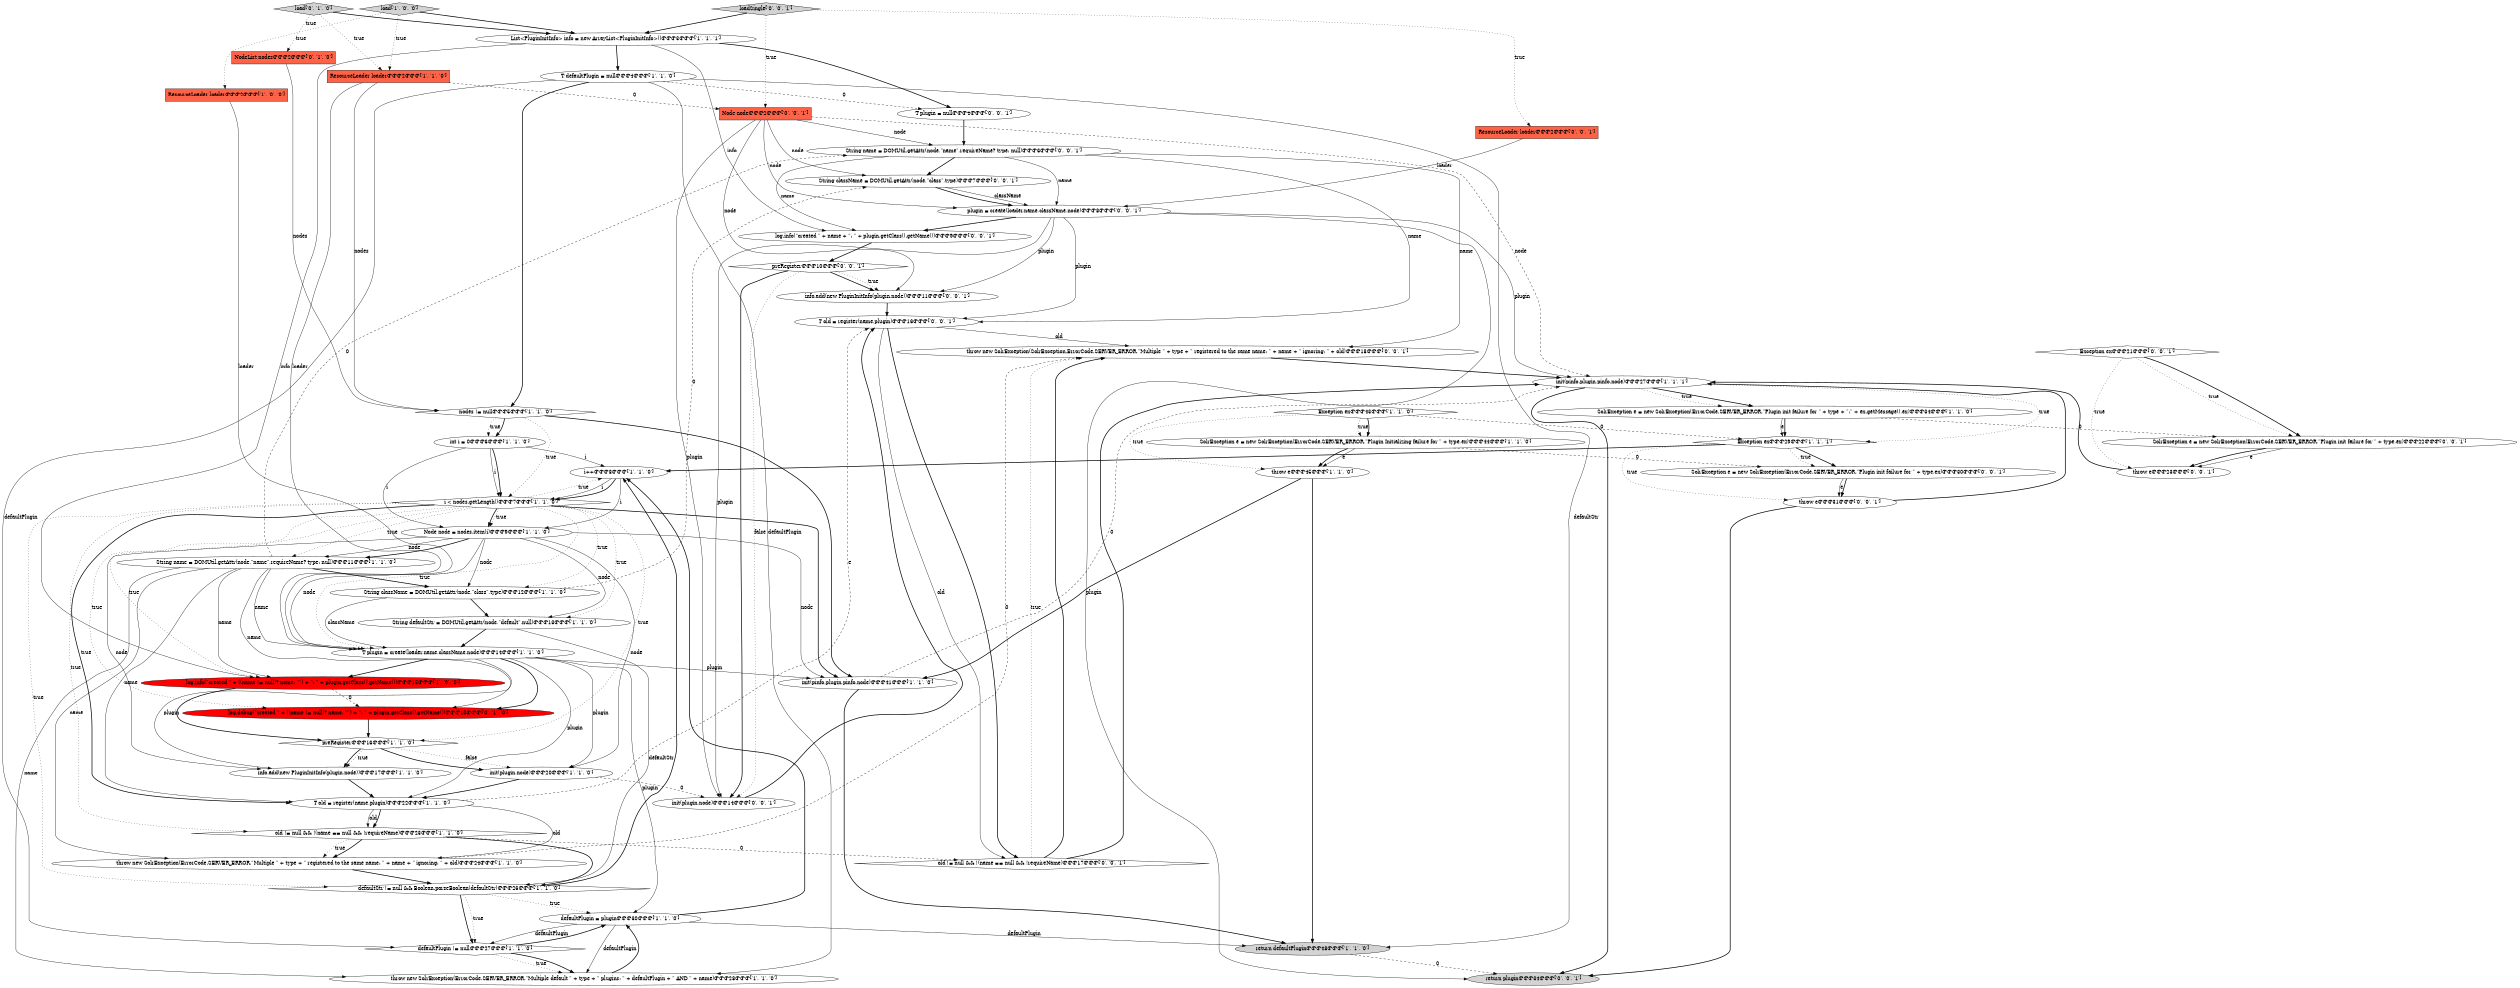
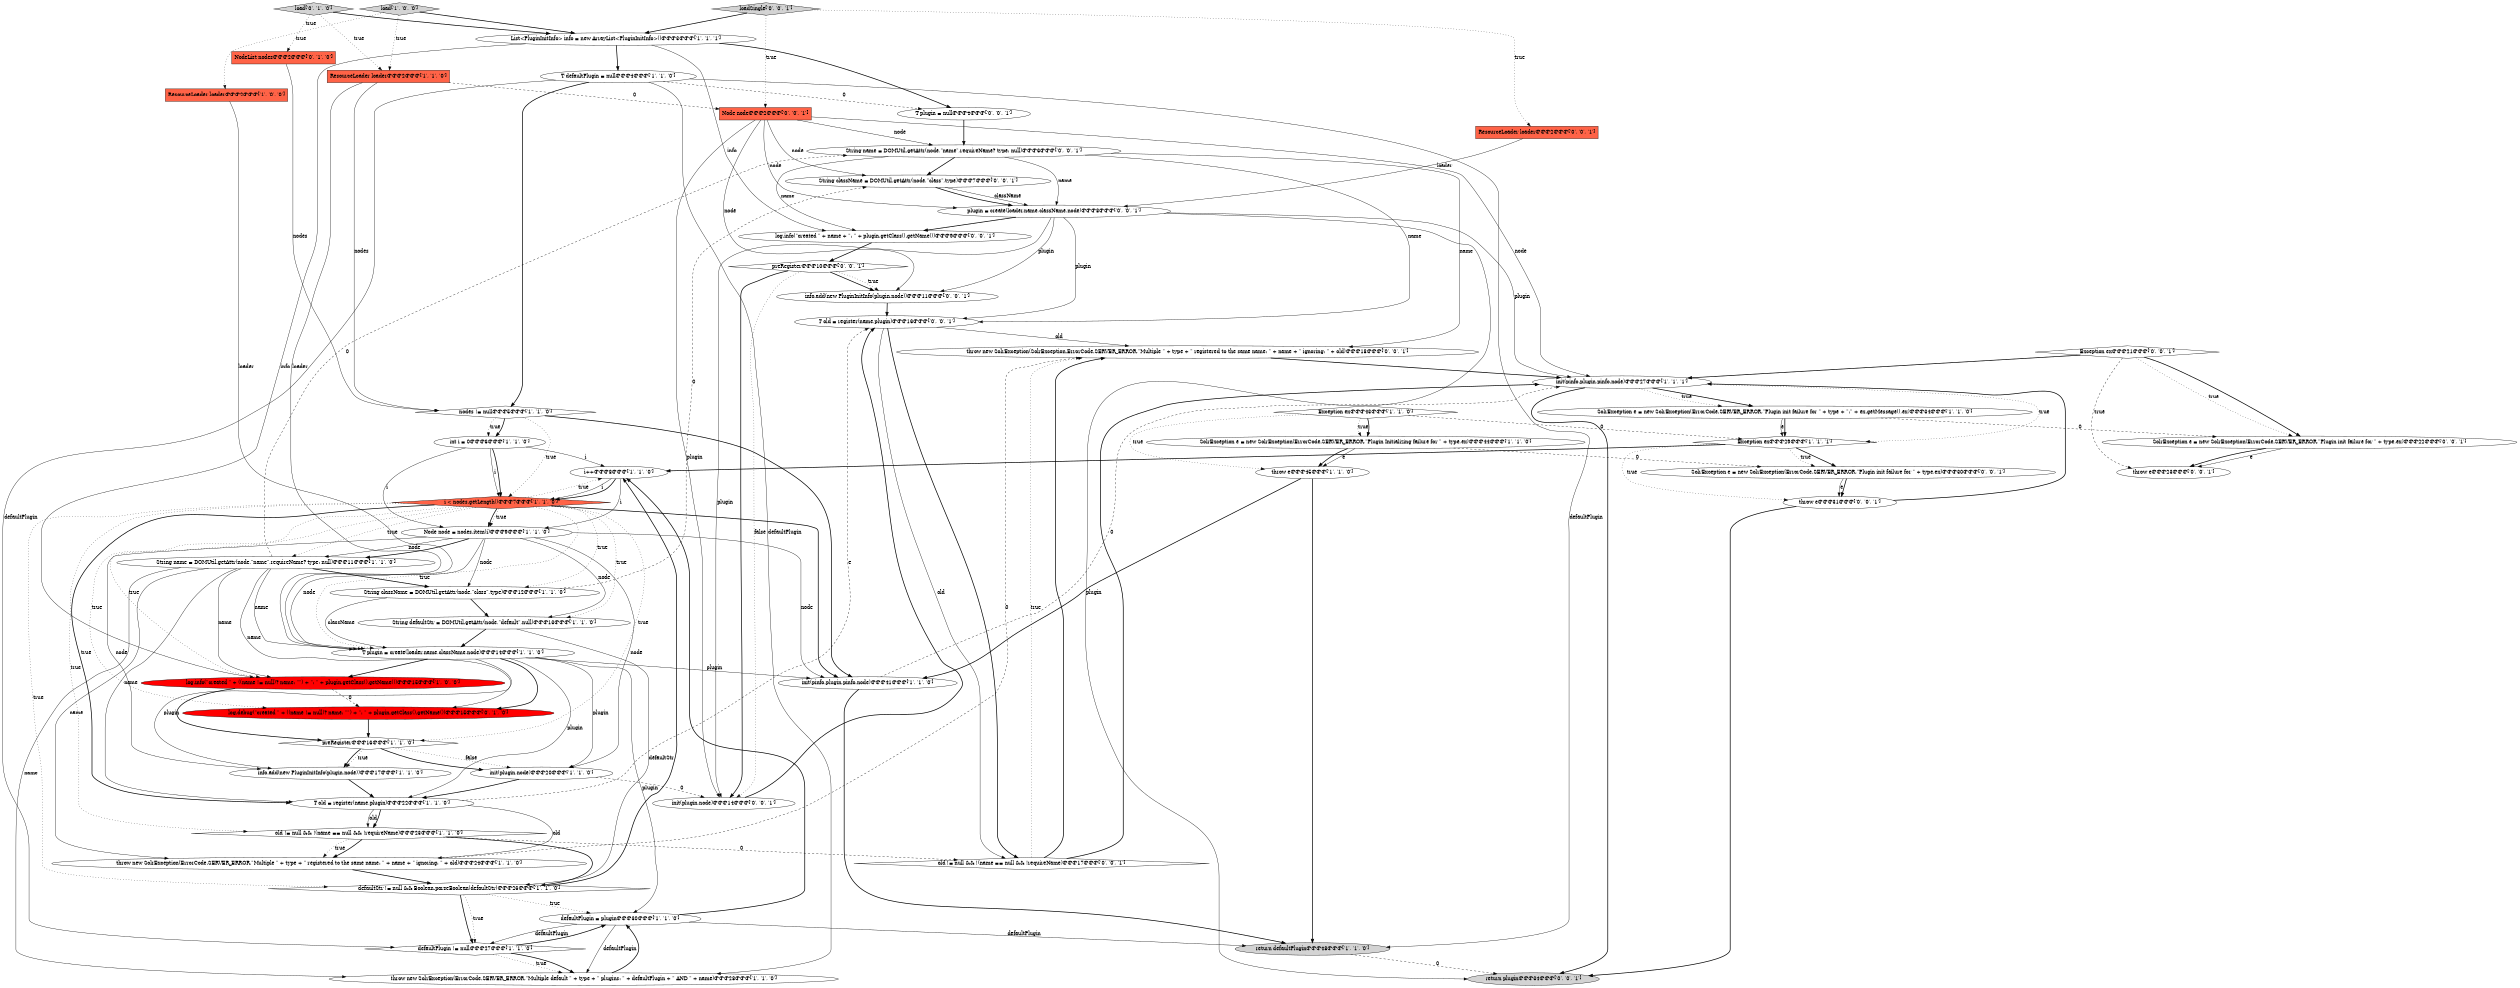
(1264, 149) -> (1264, 149)
(1947, 385) -> (1886, 366)
(2092, 418) -> (2092, 418)
(501, 502) -> (501, 502)
(1586, 518) -> (1586, 518)
